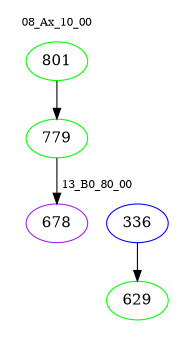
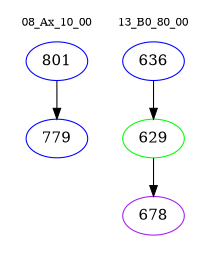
(57, 61) -> (57, 61)
(57, 138) -> (57, 138)
(57, 182) -> (154, 172)
(137, 223) -> (154, 61)
